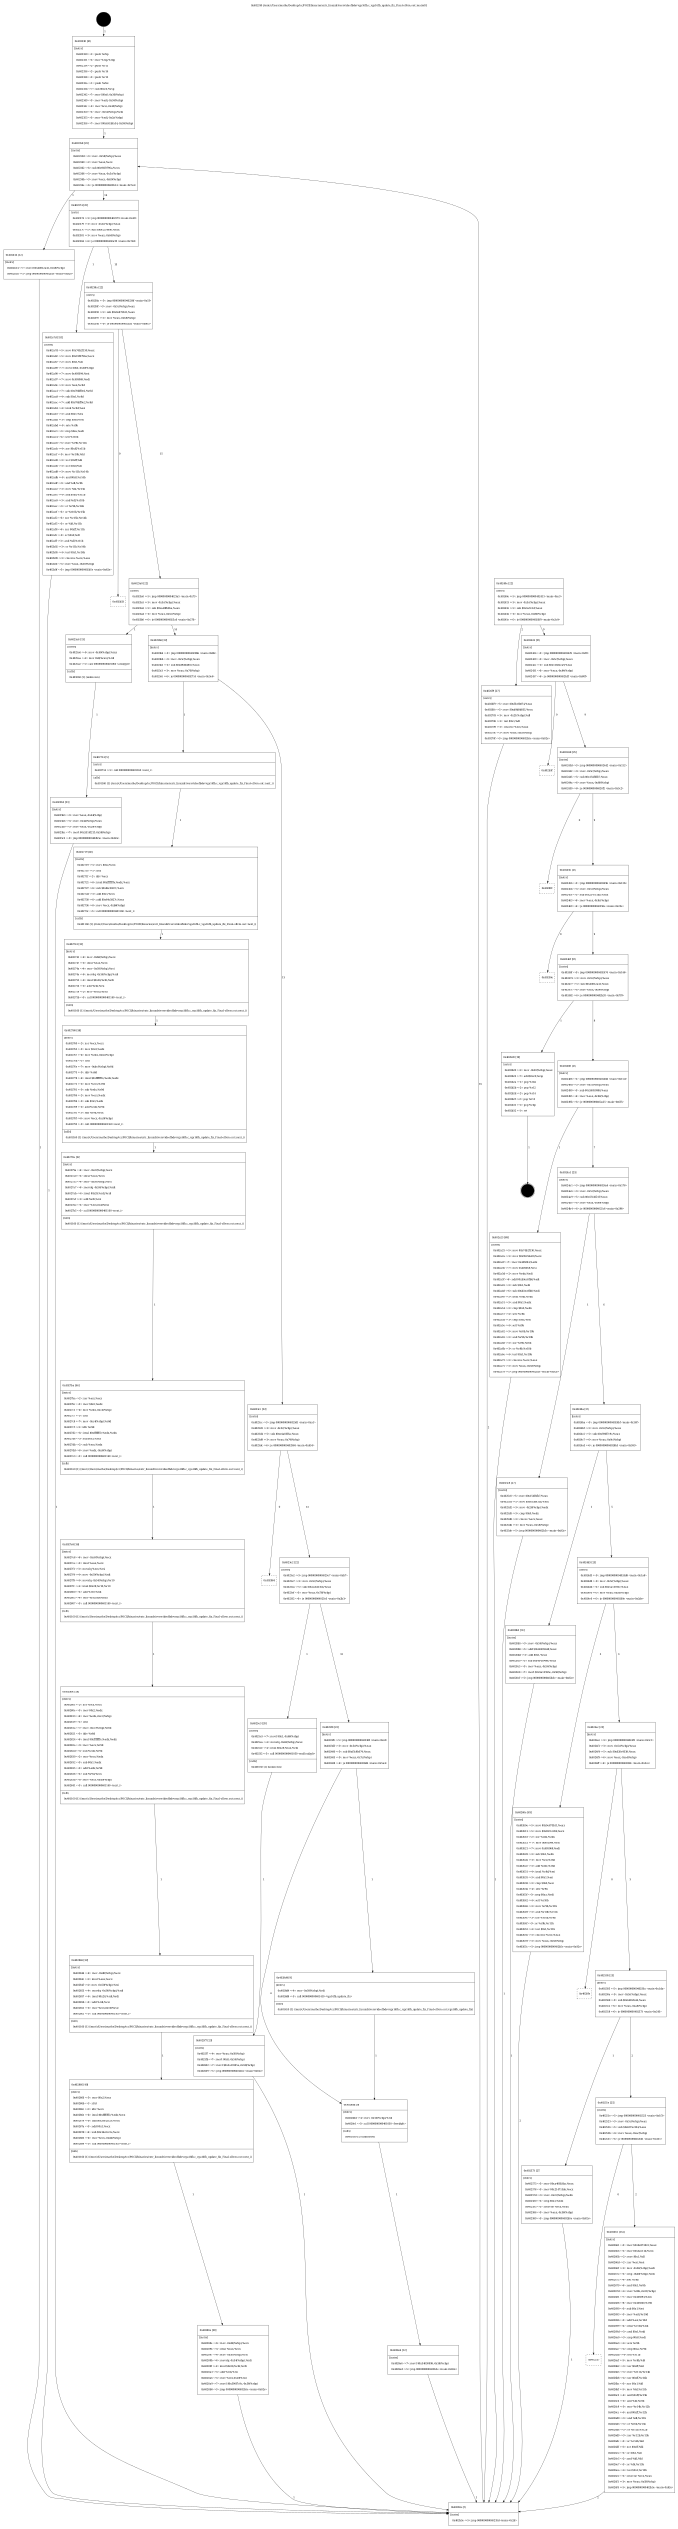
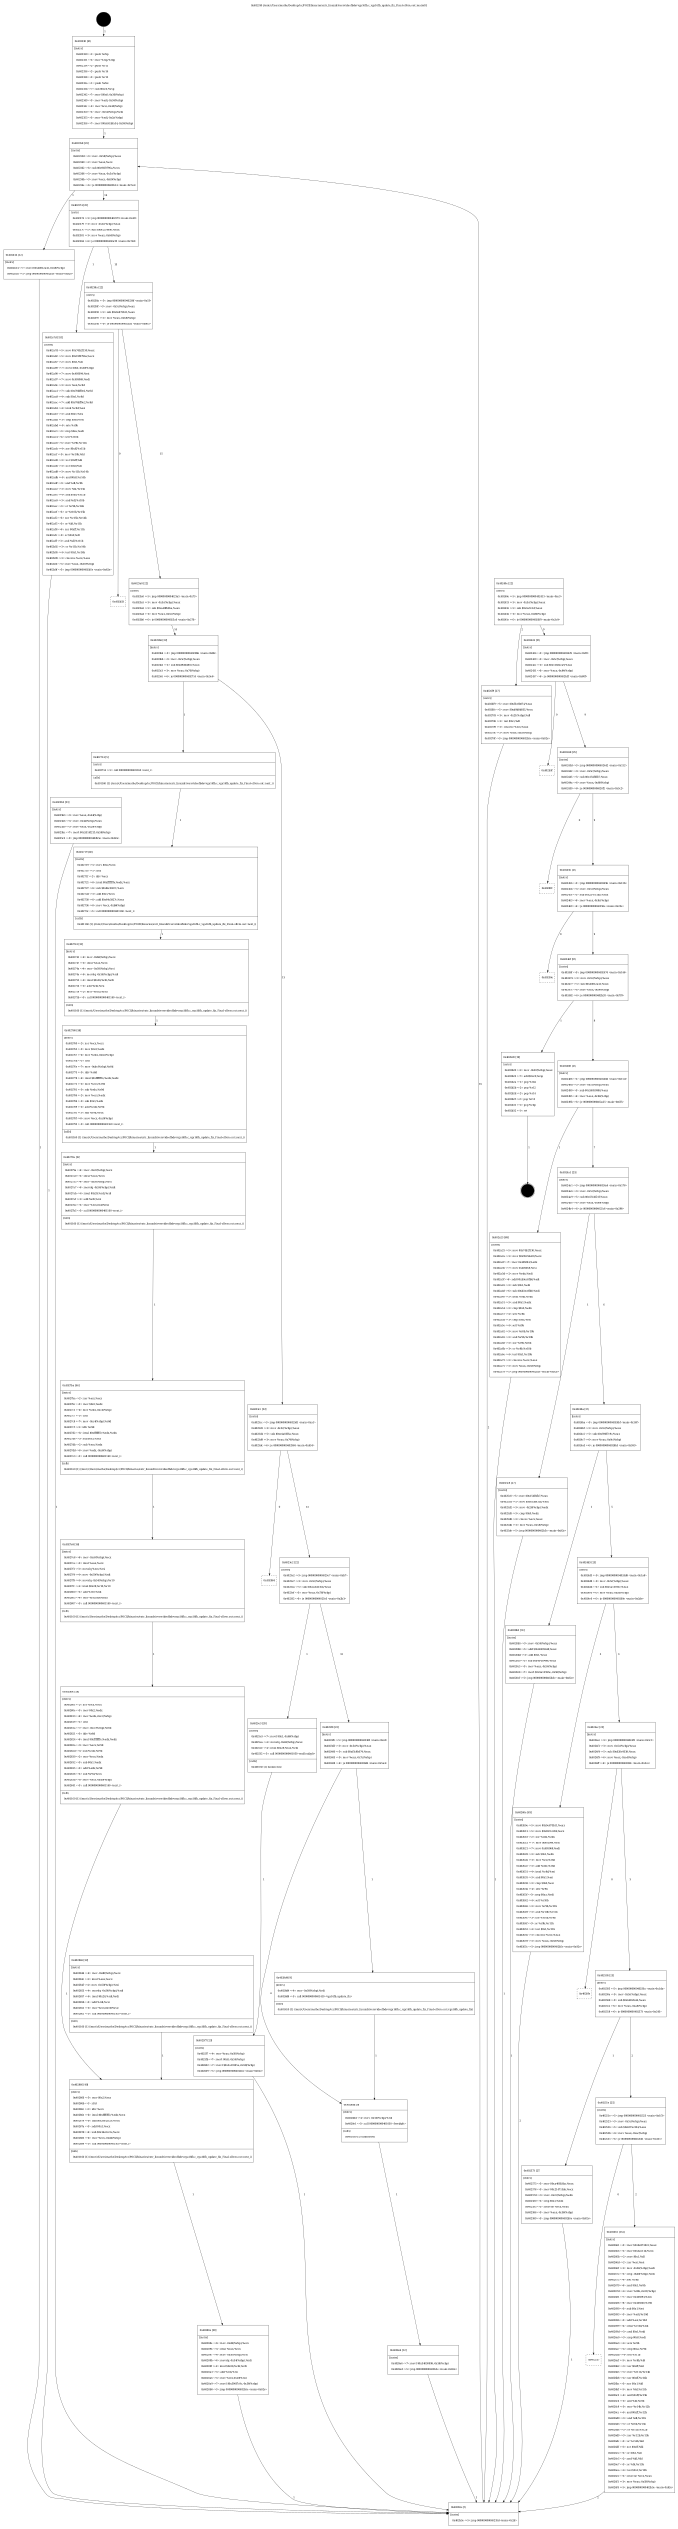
(99, 658) -> none
(157, 1879) -> (68, 1943)
